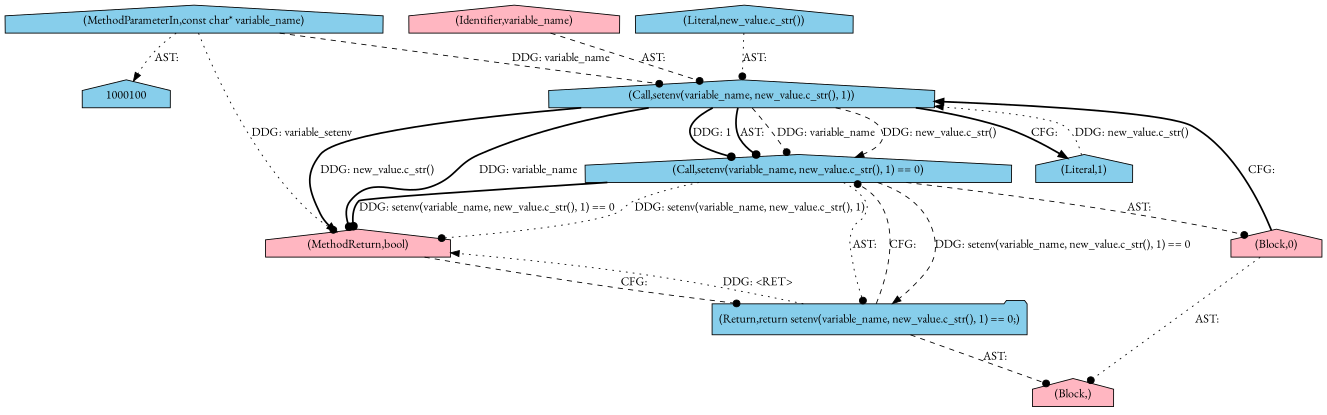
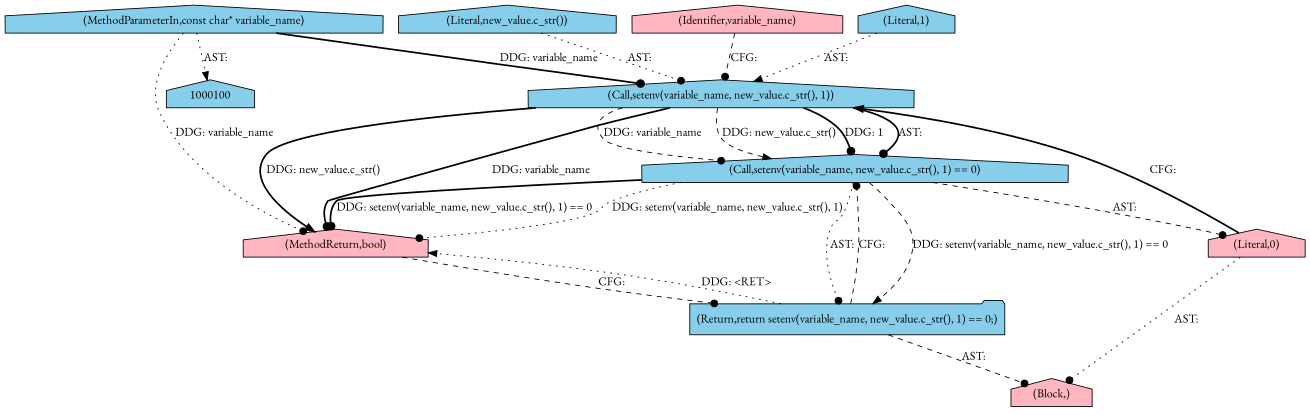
(655, 58) -> (746, 58)
(468, 59) -> (457, 58)
(990, 123) -> none
(302, 133) -> (225, 133)
(1132, 133) -> (838, 58)
(1276, 245) -> (1257, 245)
